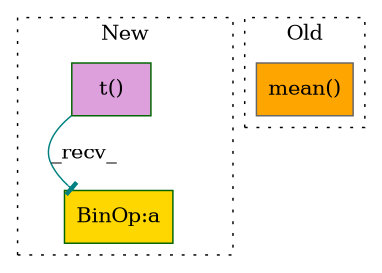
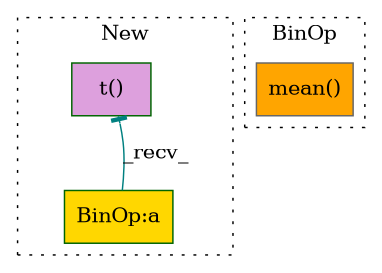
(305, 34) -> (305, 34)
(49, 150) -> (124, 157)
